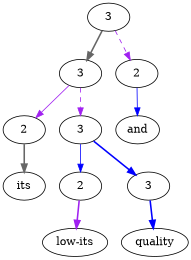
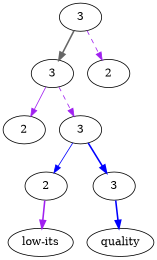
(138, 130) -> none
(24, 186) -> none
